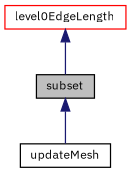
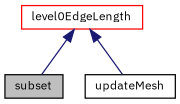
(65, 127) -> (110, 57)
